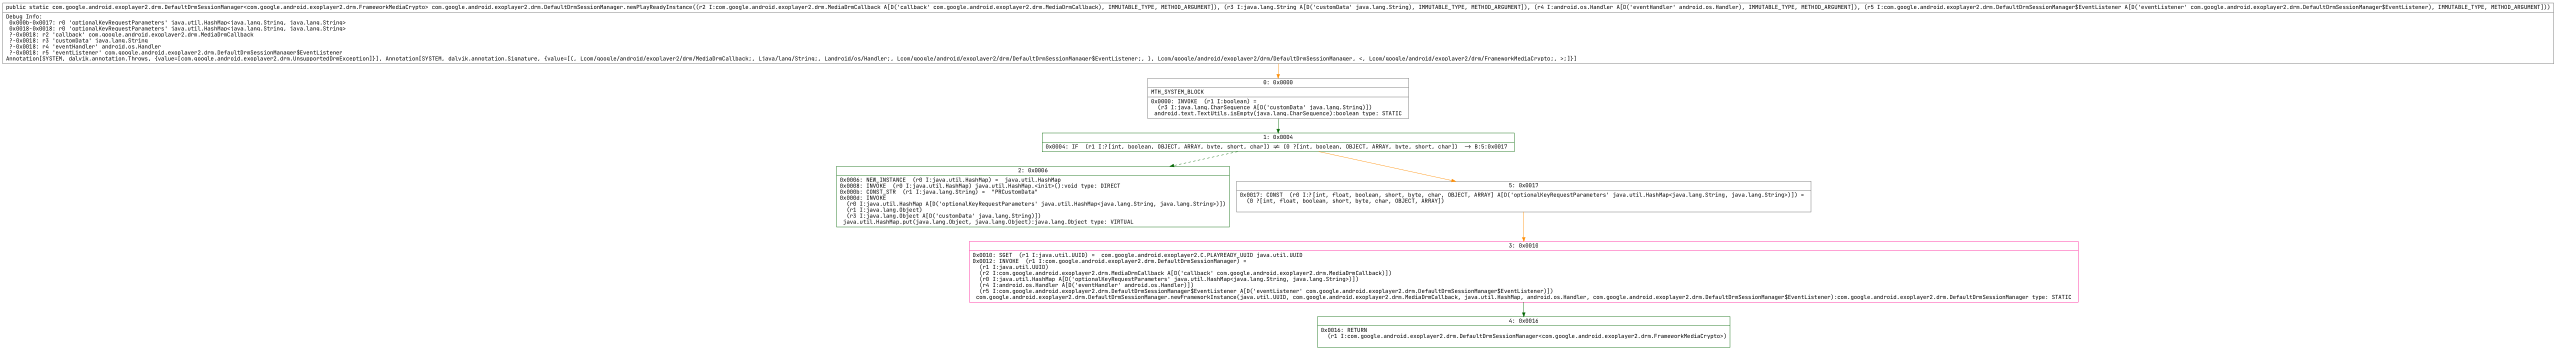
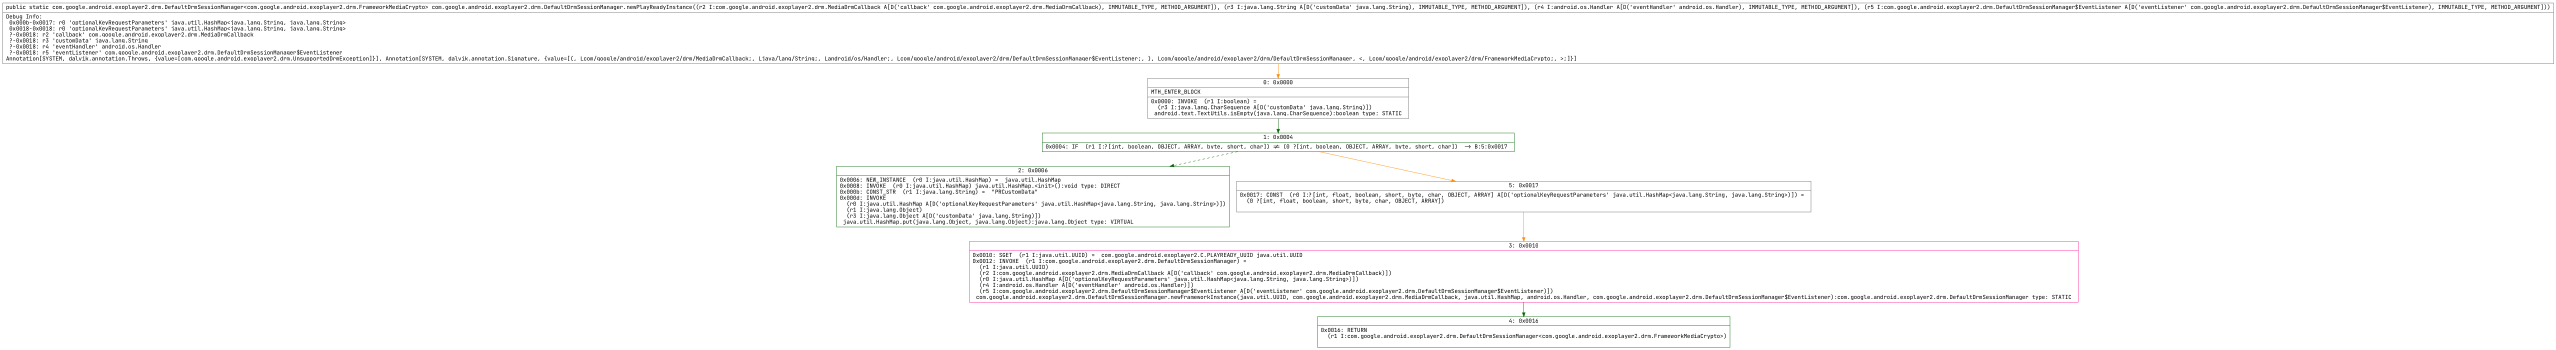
(1178, 92) -> (1176, 92)
